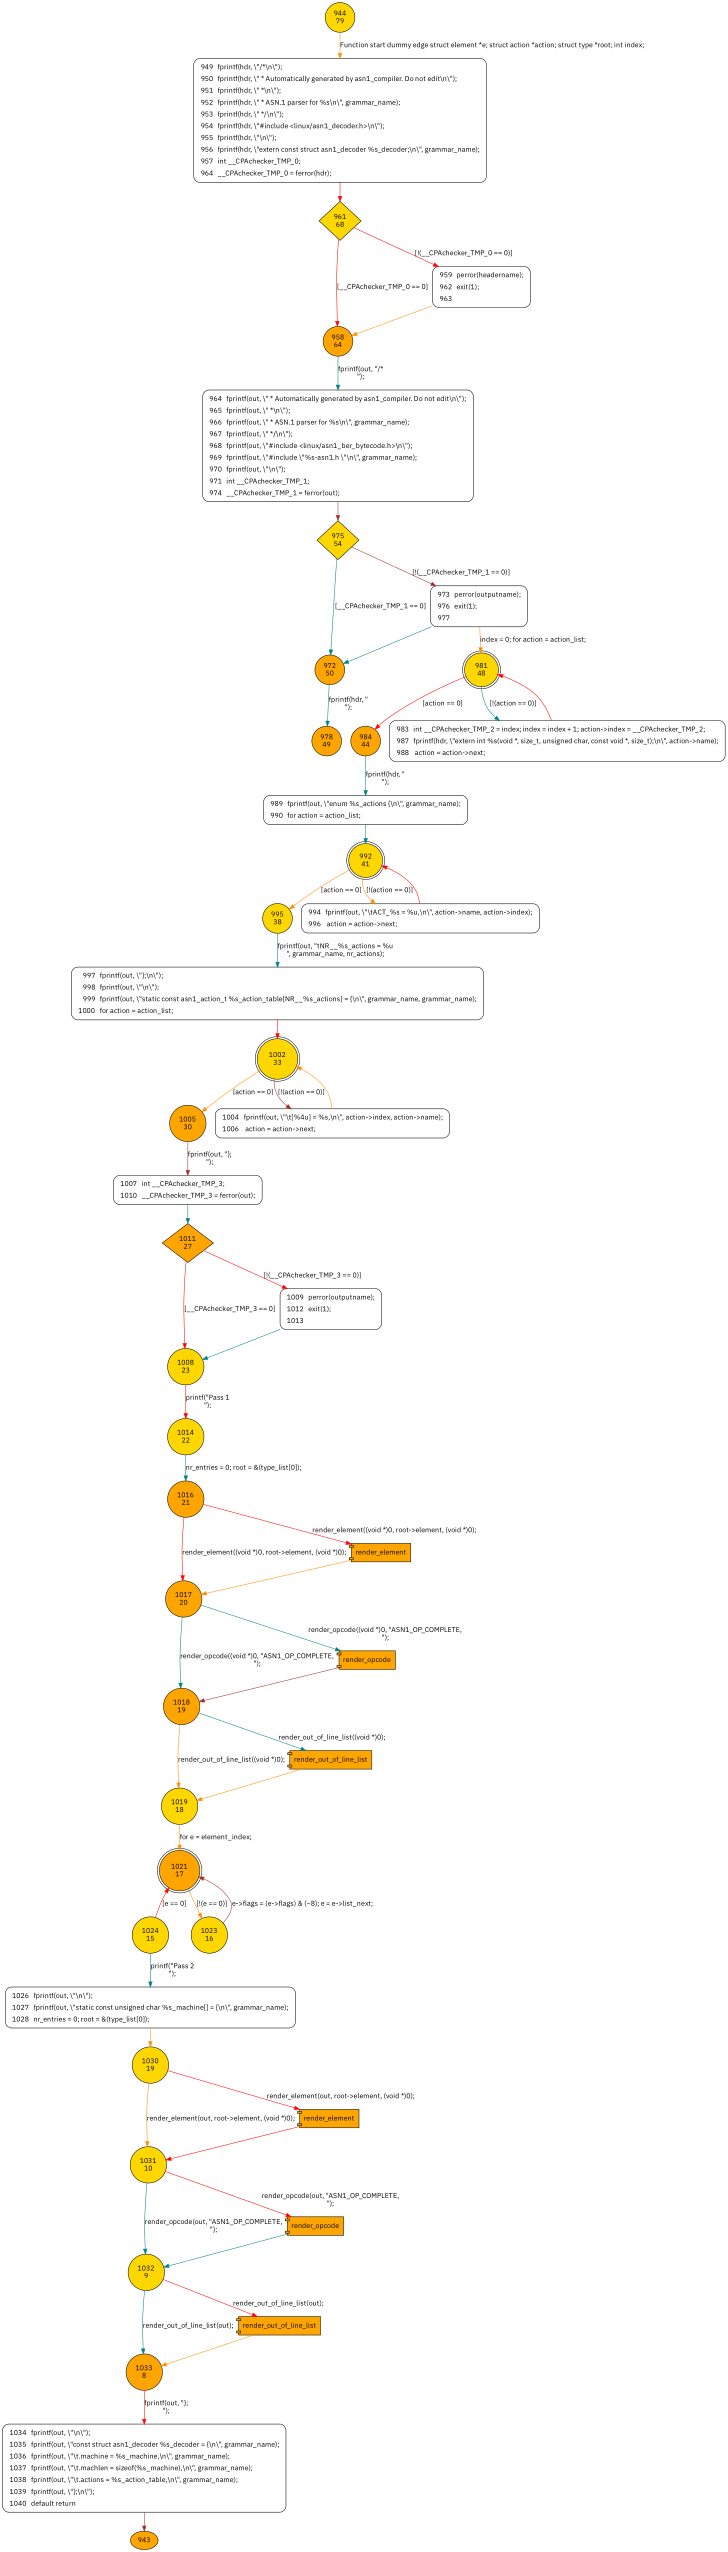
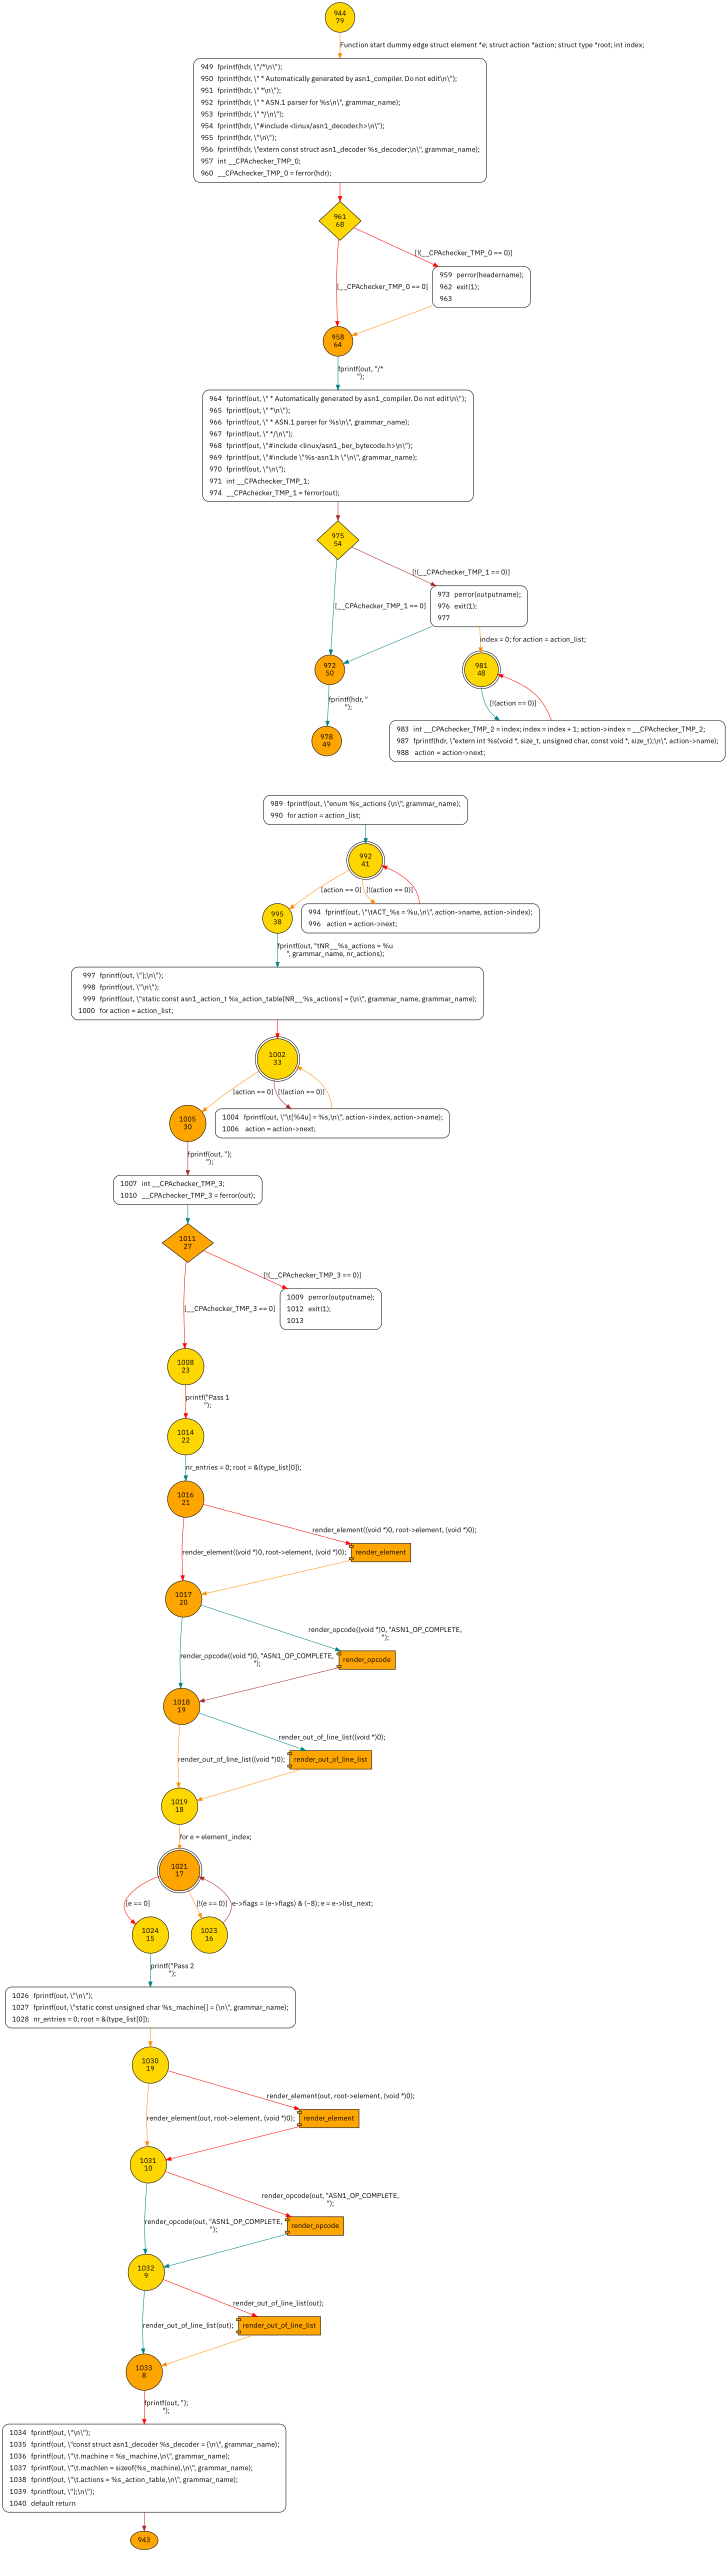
(207, 173) -> (207, 173)
(366, 741) -> none
(244, 1344) -> none
(160, 1905) -> (132, 1893)
